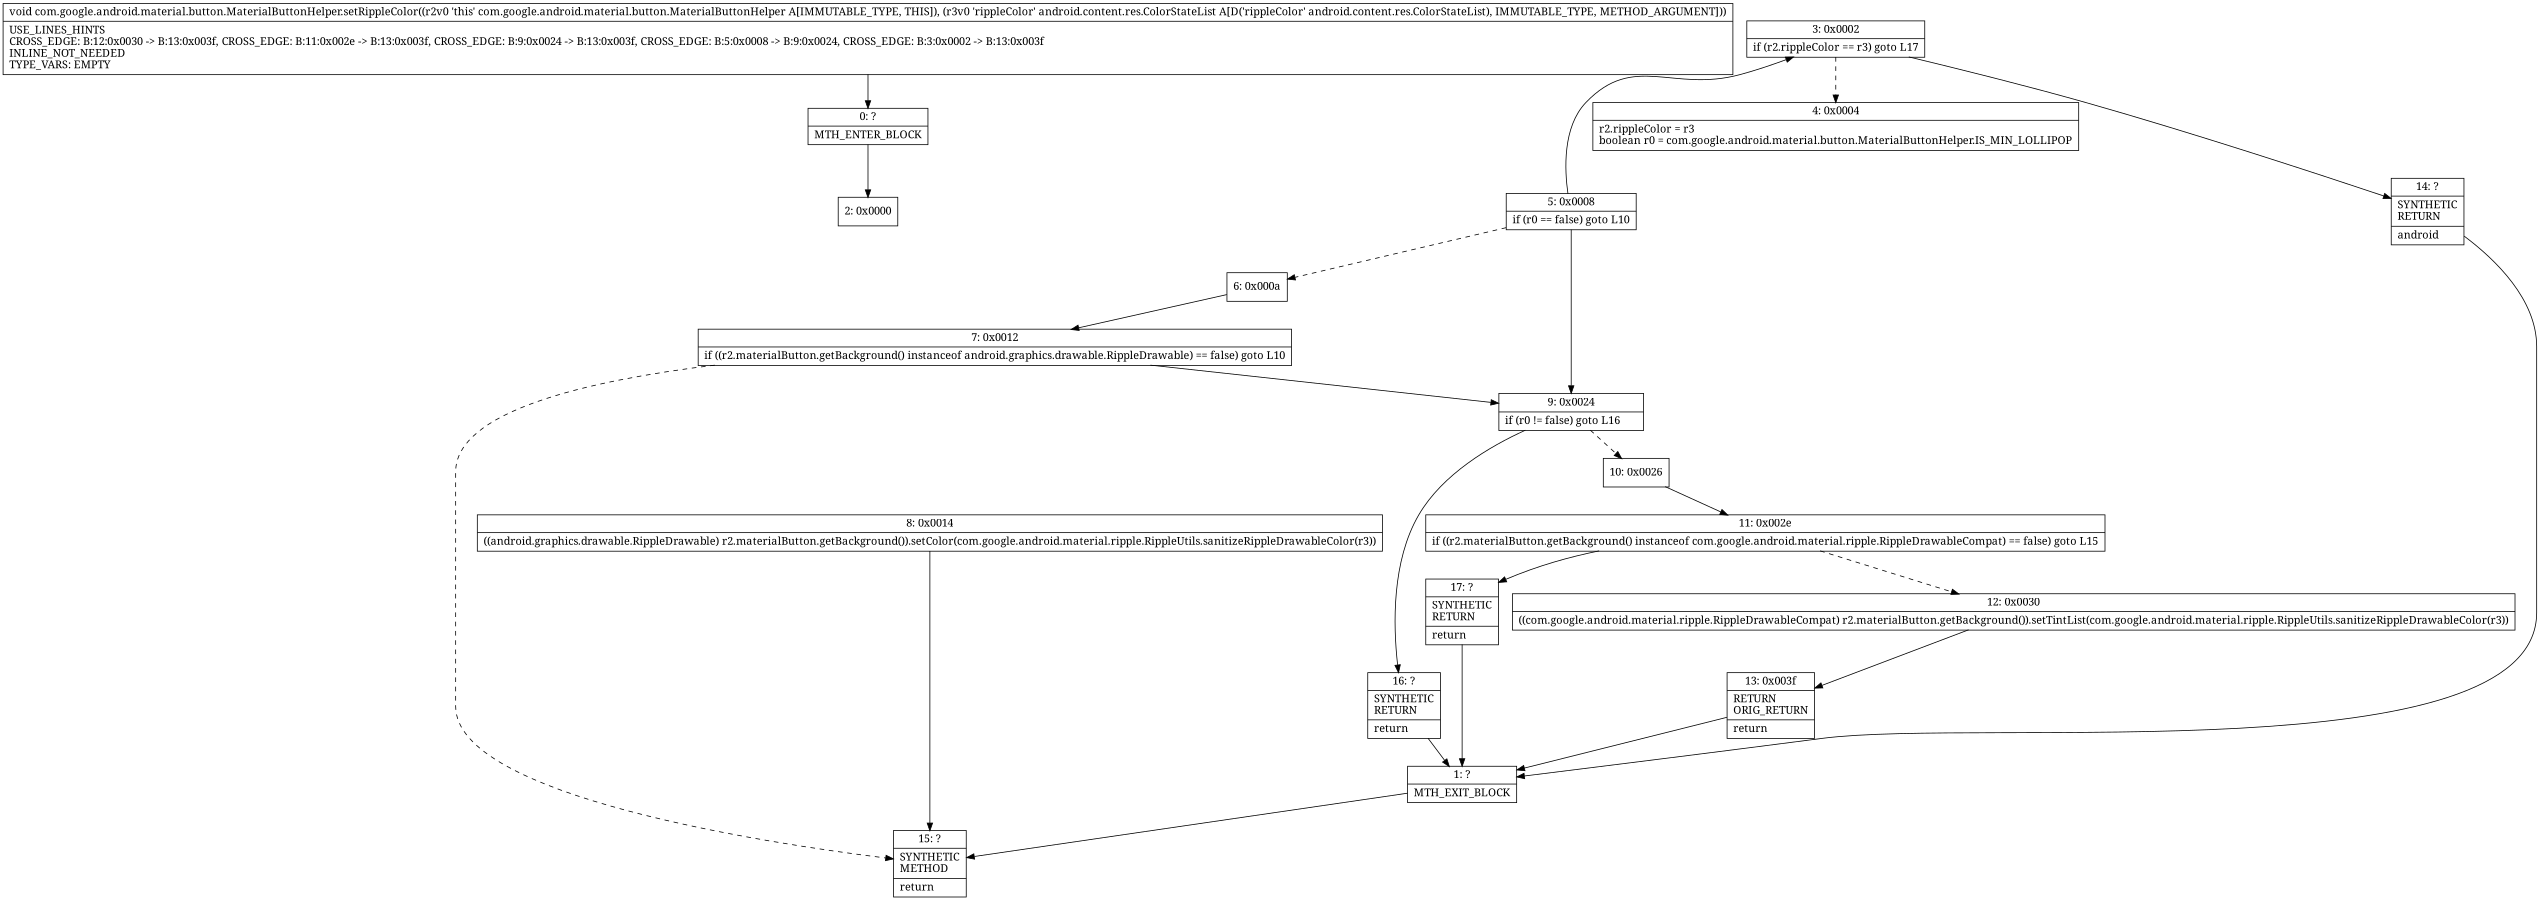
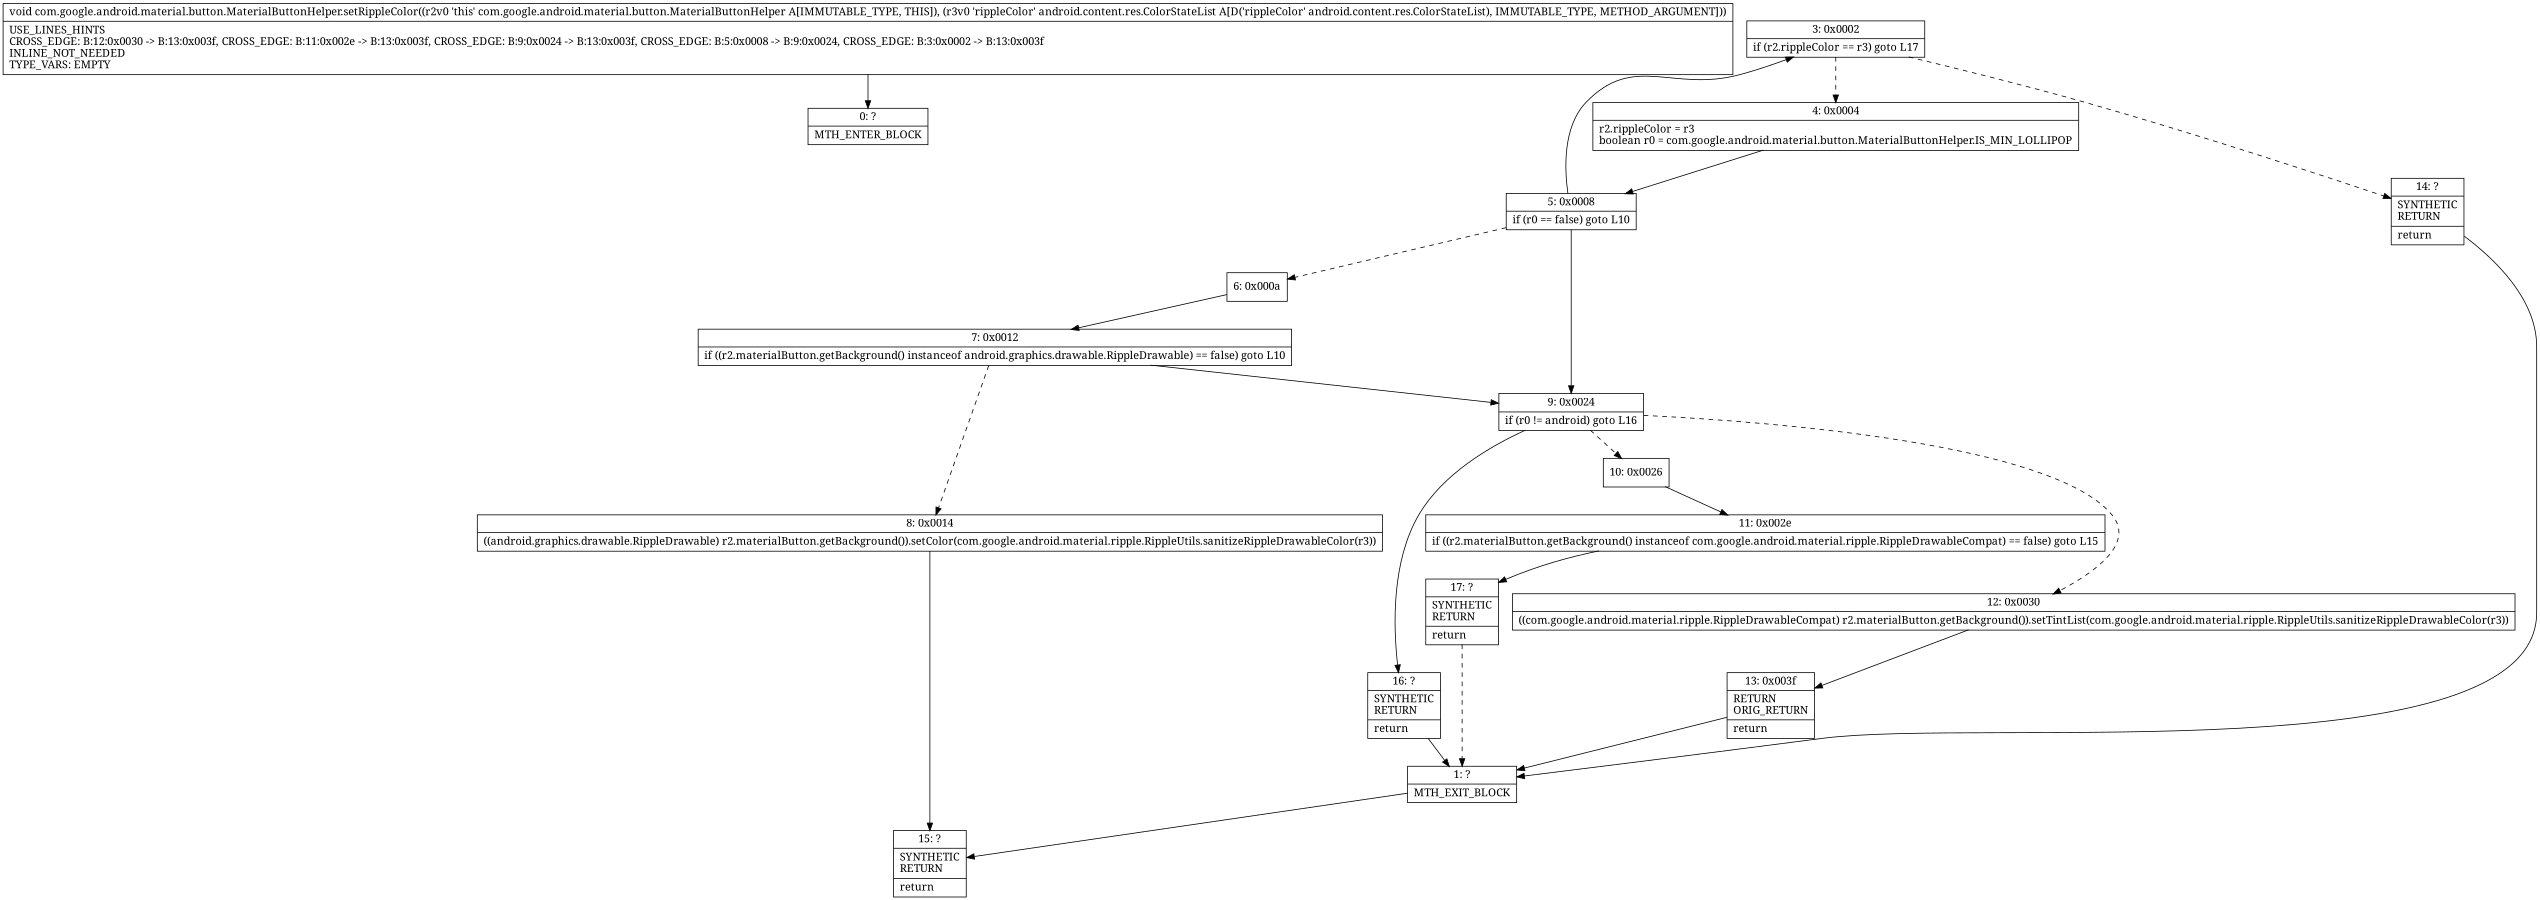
(2148, 121) -> (2148, 121)
none -> (1698, 171)
(868, 212) -> none
(2418, 235) -> (2415, 235)
(1563, 421) -> (1571, 421)
(1886, 571) -> (1937, 447)
(456, 678) -> (964, 437)
(1462, 702) -> (1462, 702)
(924, 869) -> (921, 869)
